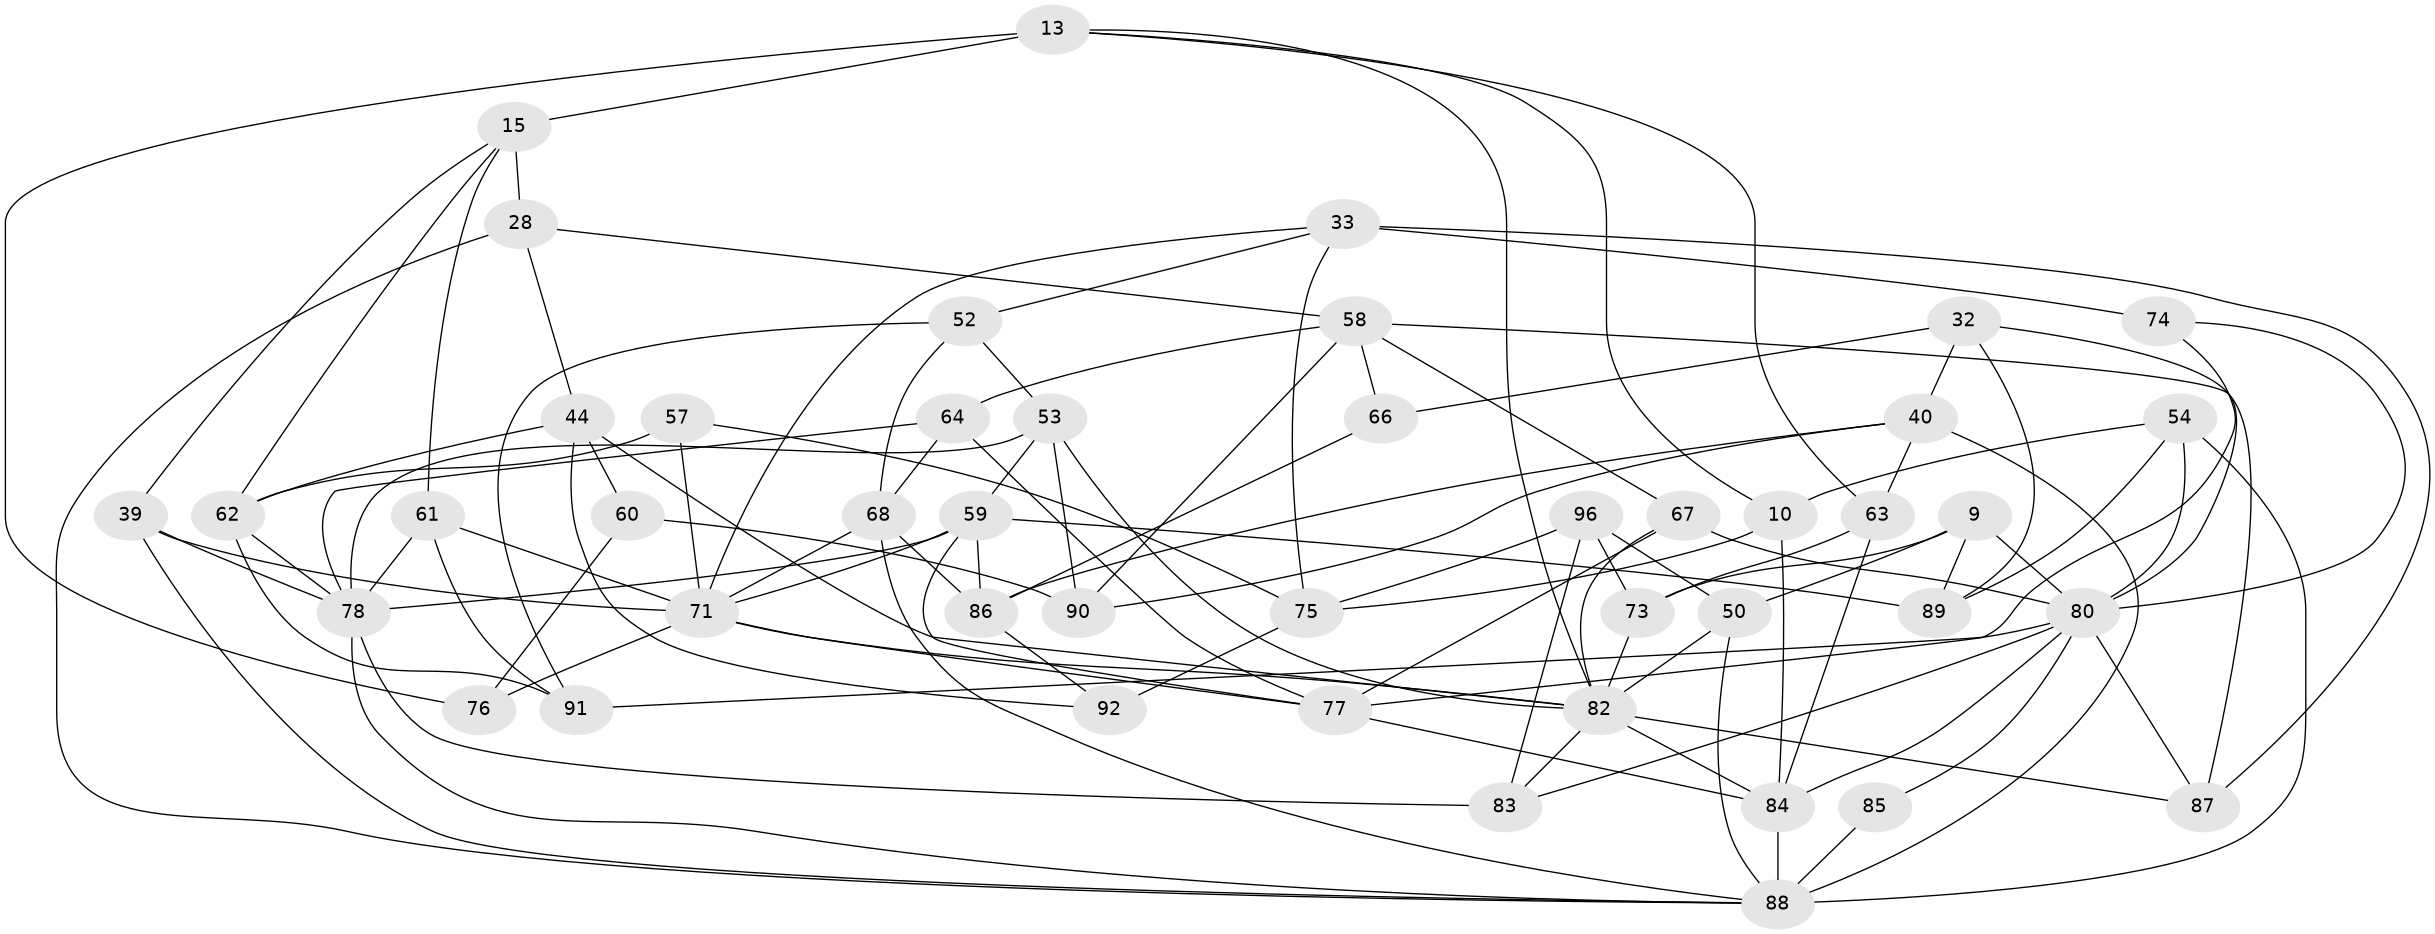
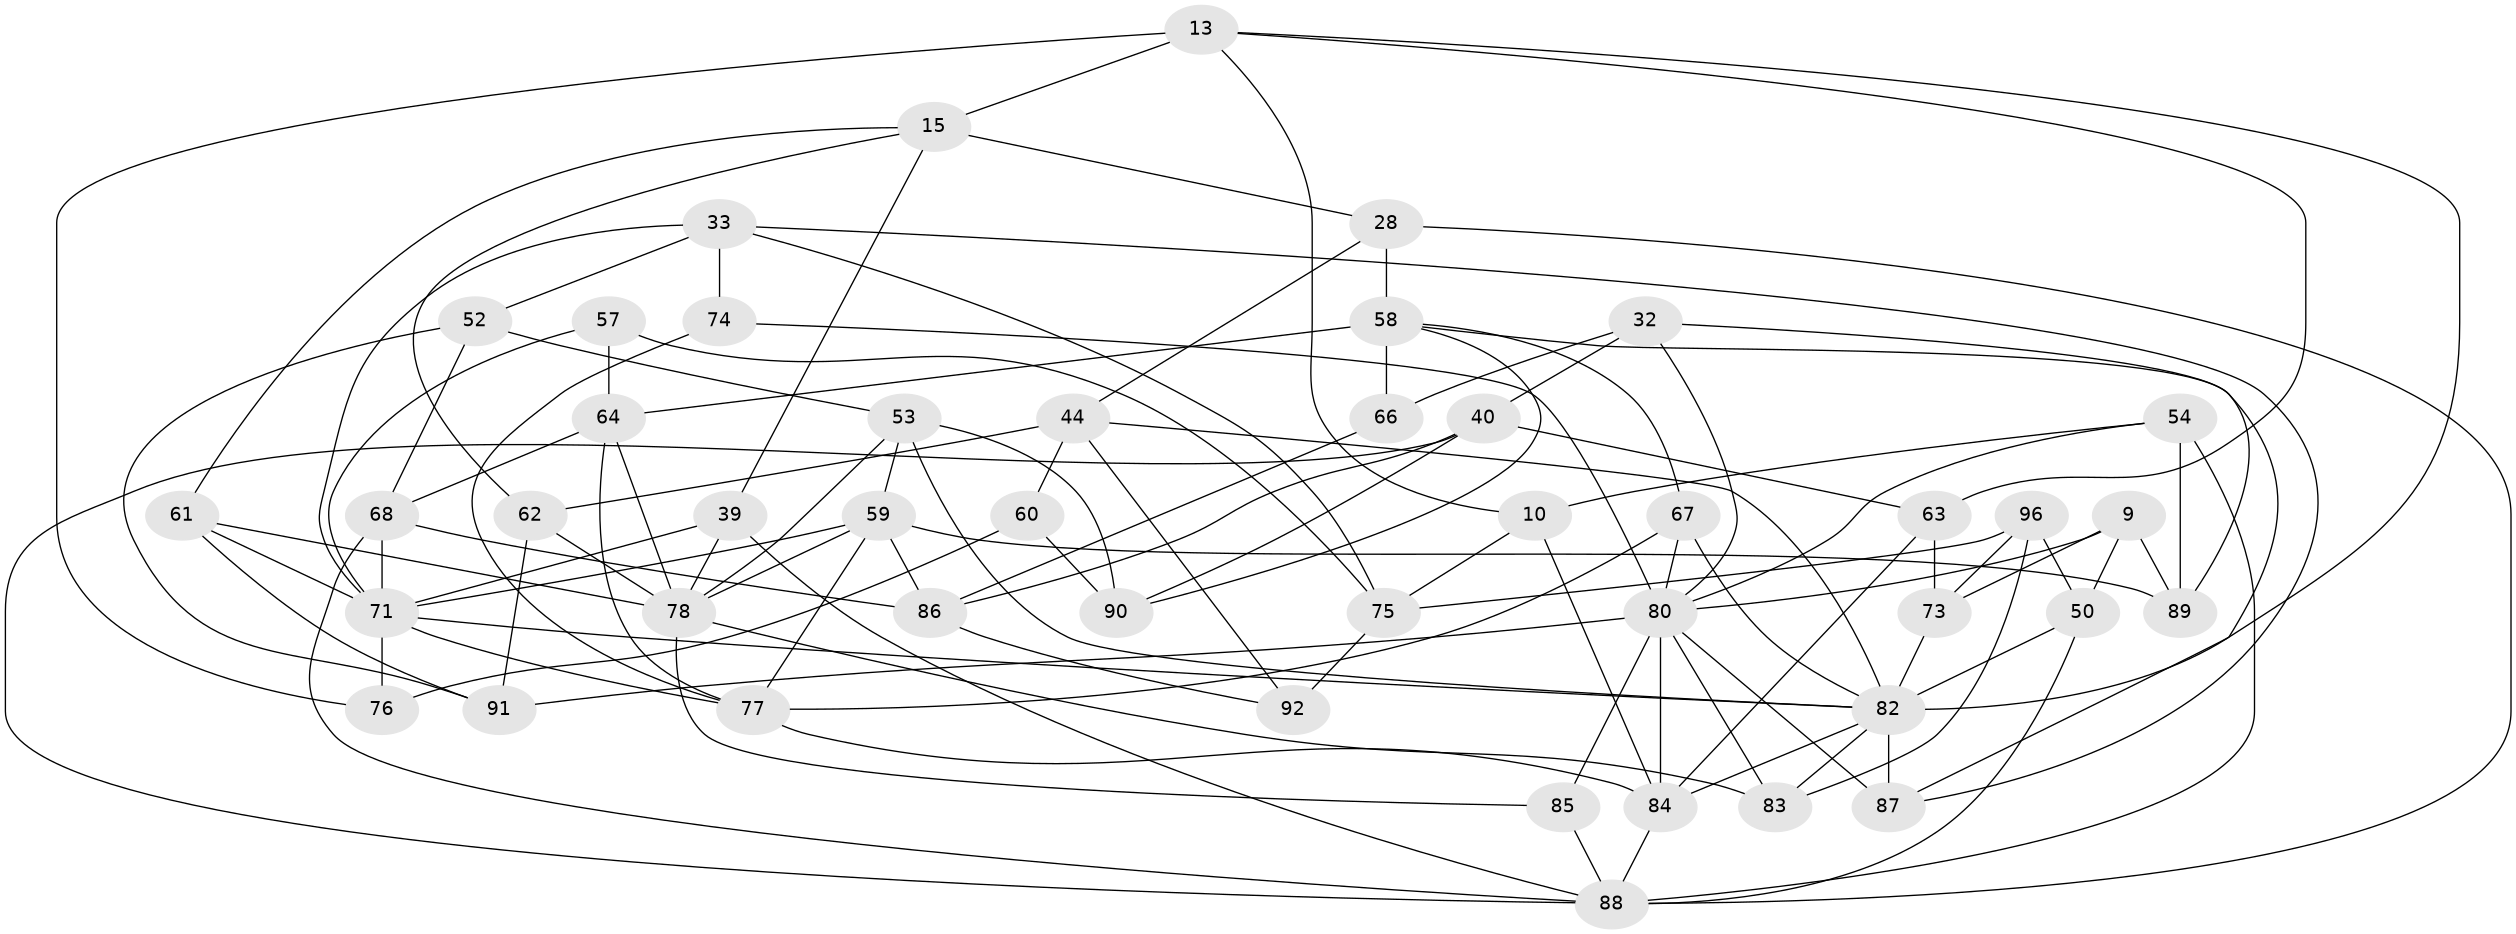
(393, 471) -> (609, 377)
(996, 862) -> (1061, 788)
